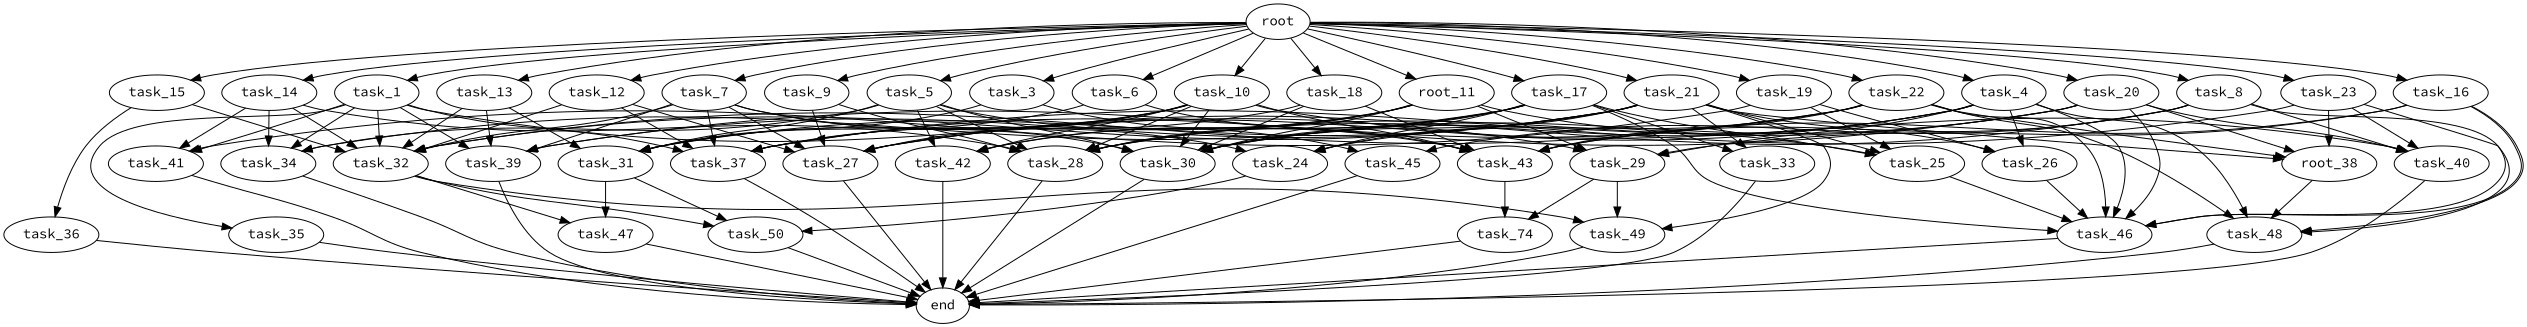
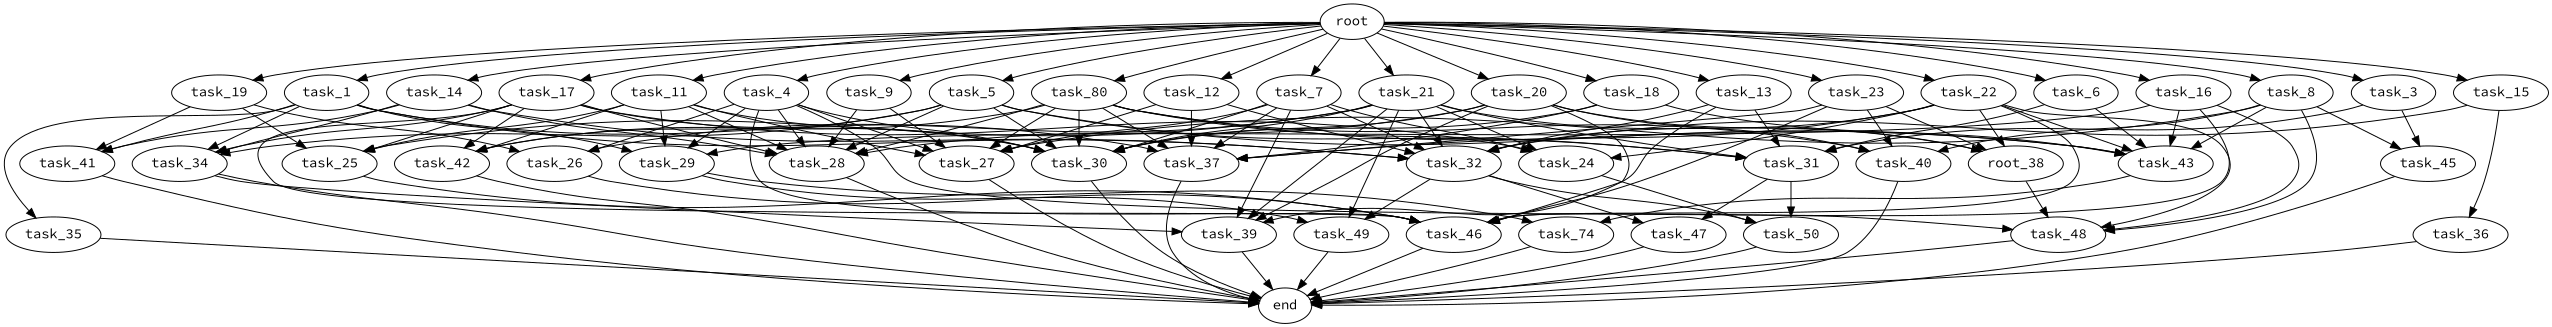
(1222, 93) -> (1079, 93)
(1447, 93) -> (659, 93)
(430, 125) -> (884, 219)
(1767, 164) -> none
